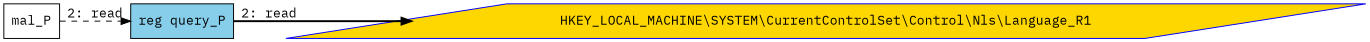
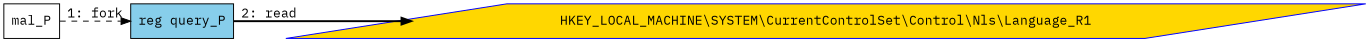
(95, 14) -> (95, 14)
